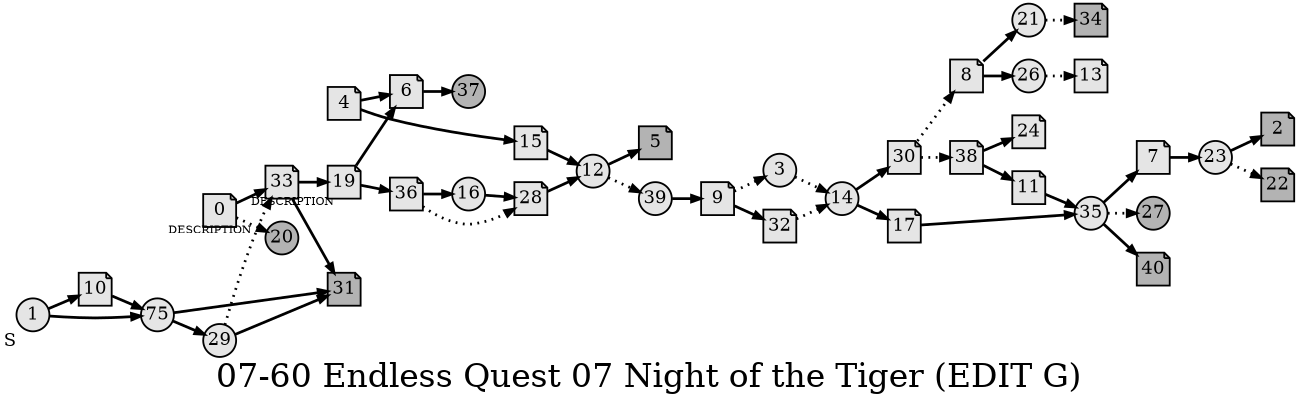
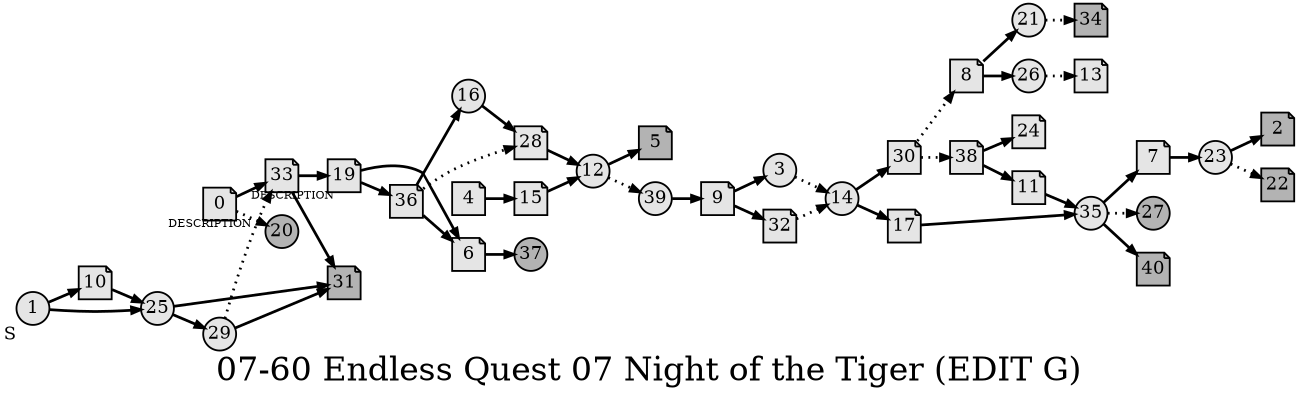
(371, 98) -> (434, 225)
(745, 186) -> (745, 186)
(157, 315) -> (157, 308)
